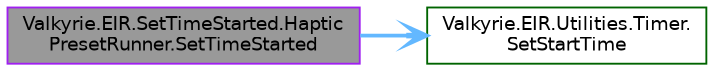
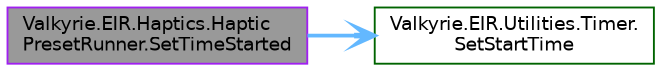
(184, 36) -> (157, 36)
